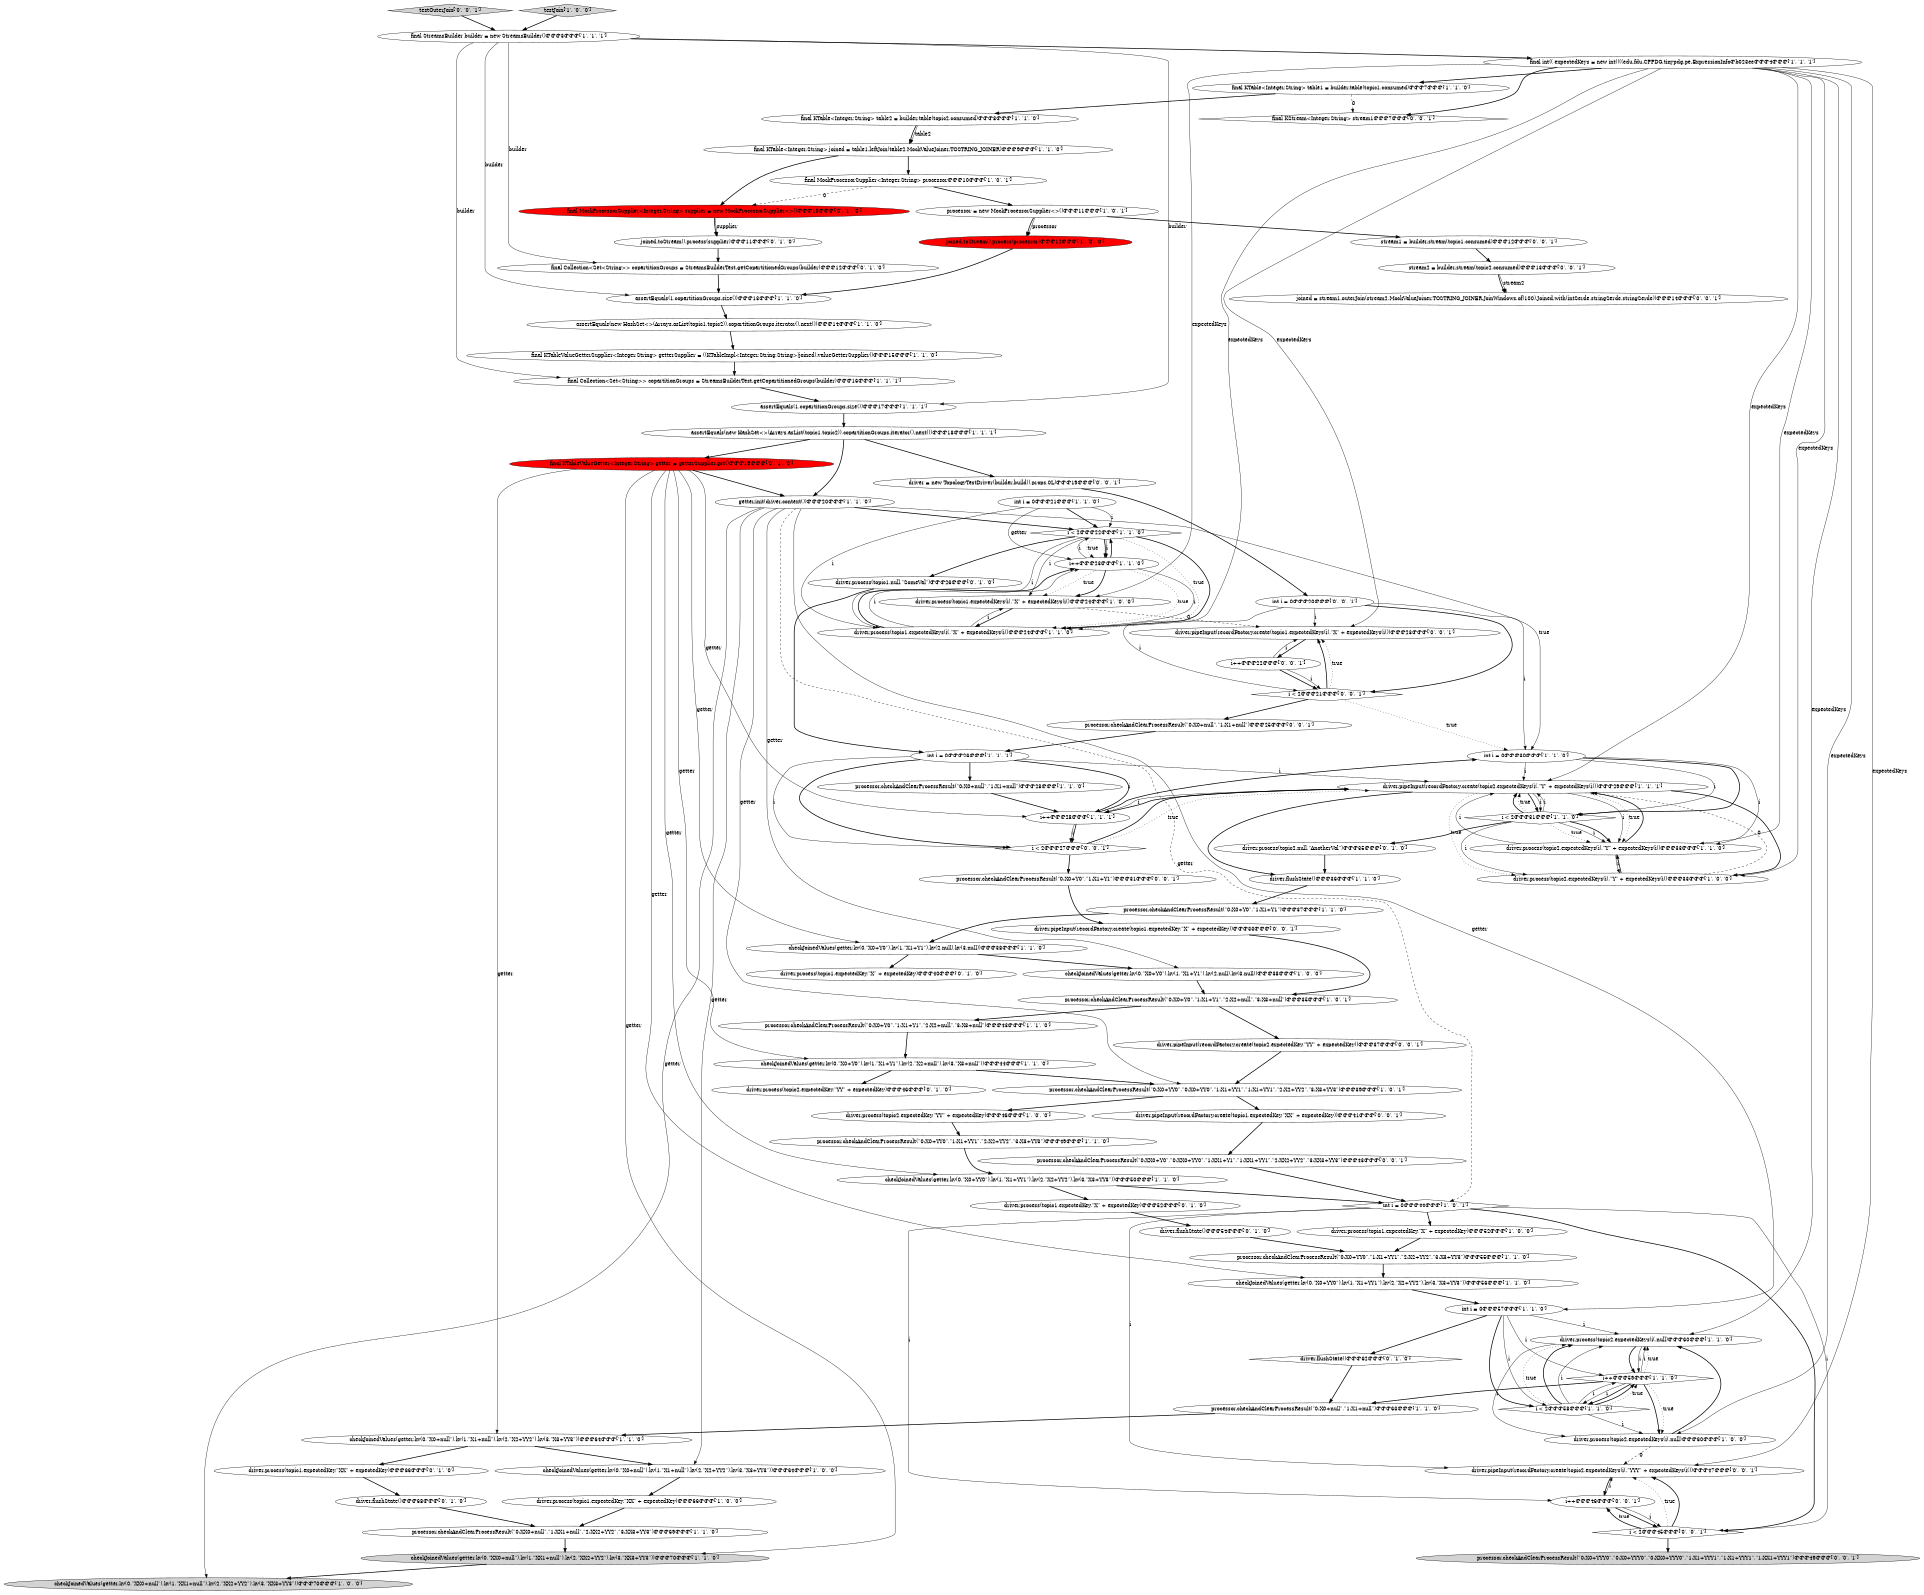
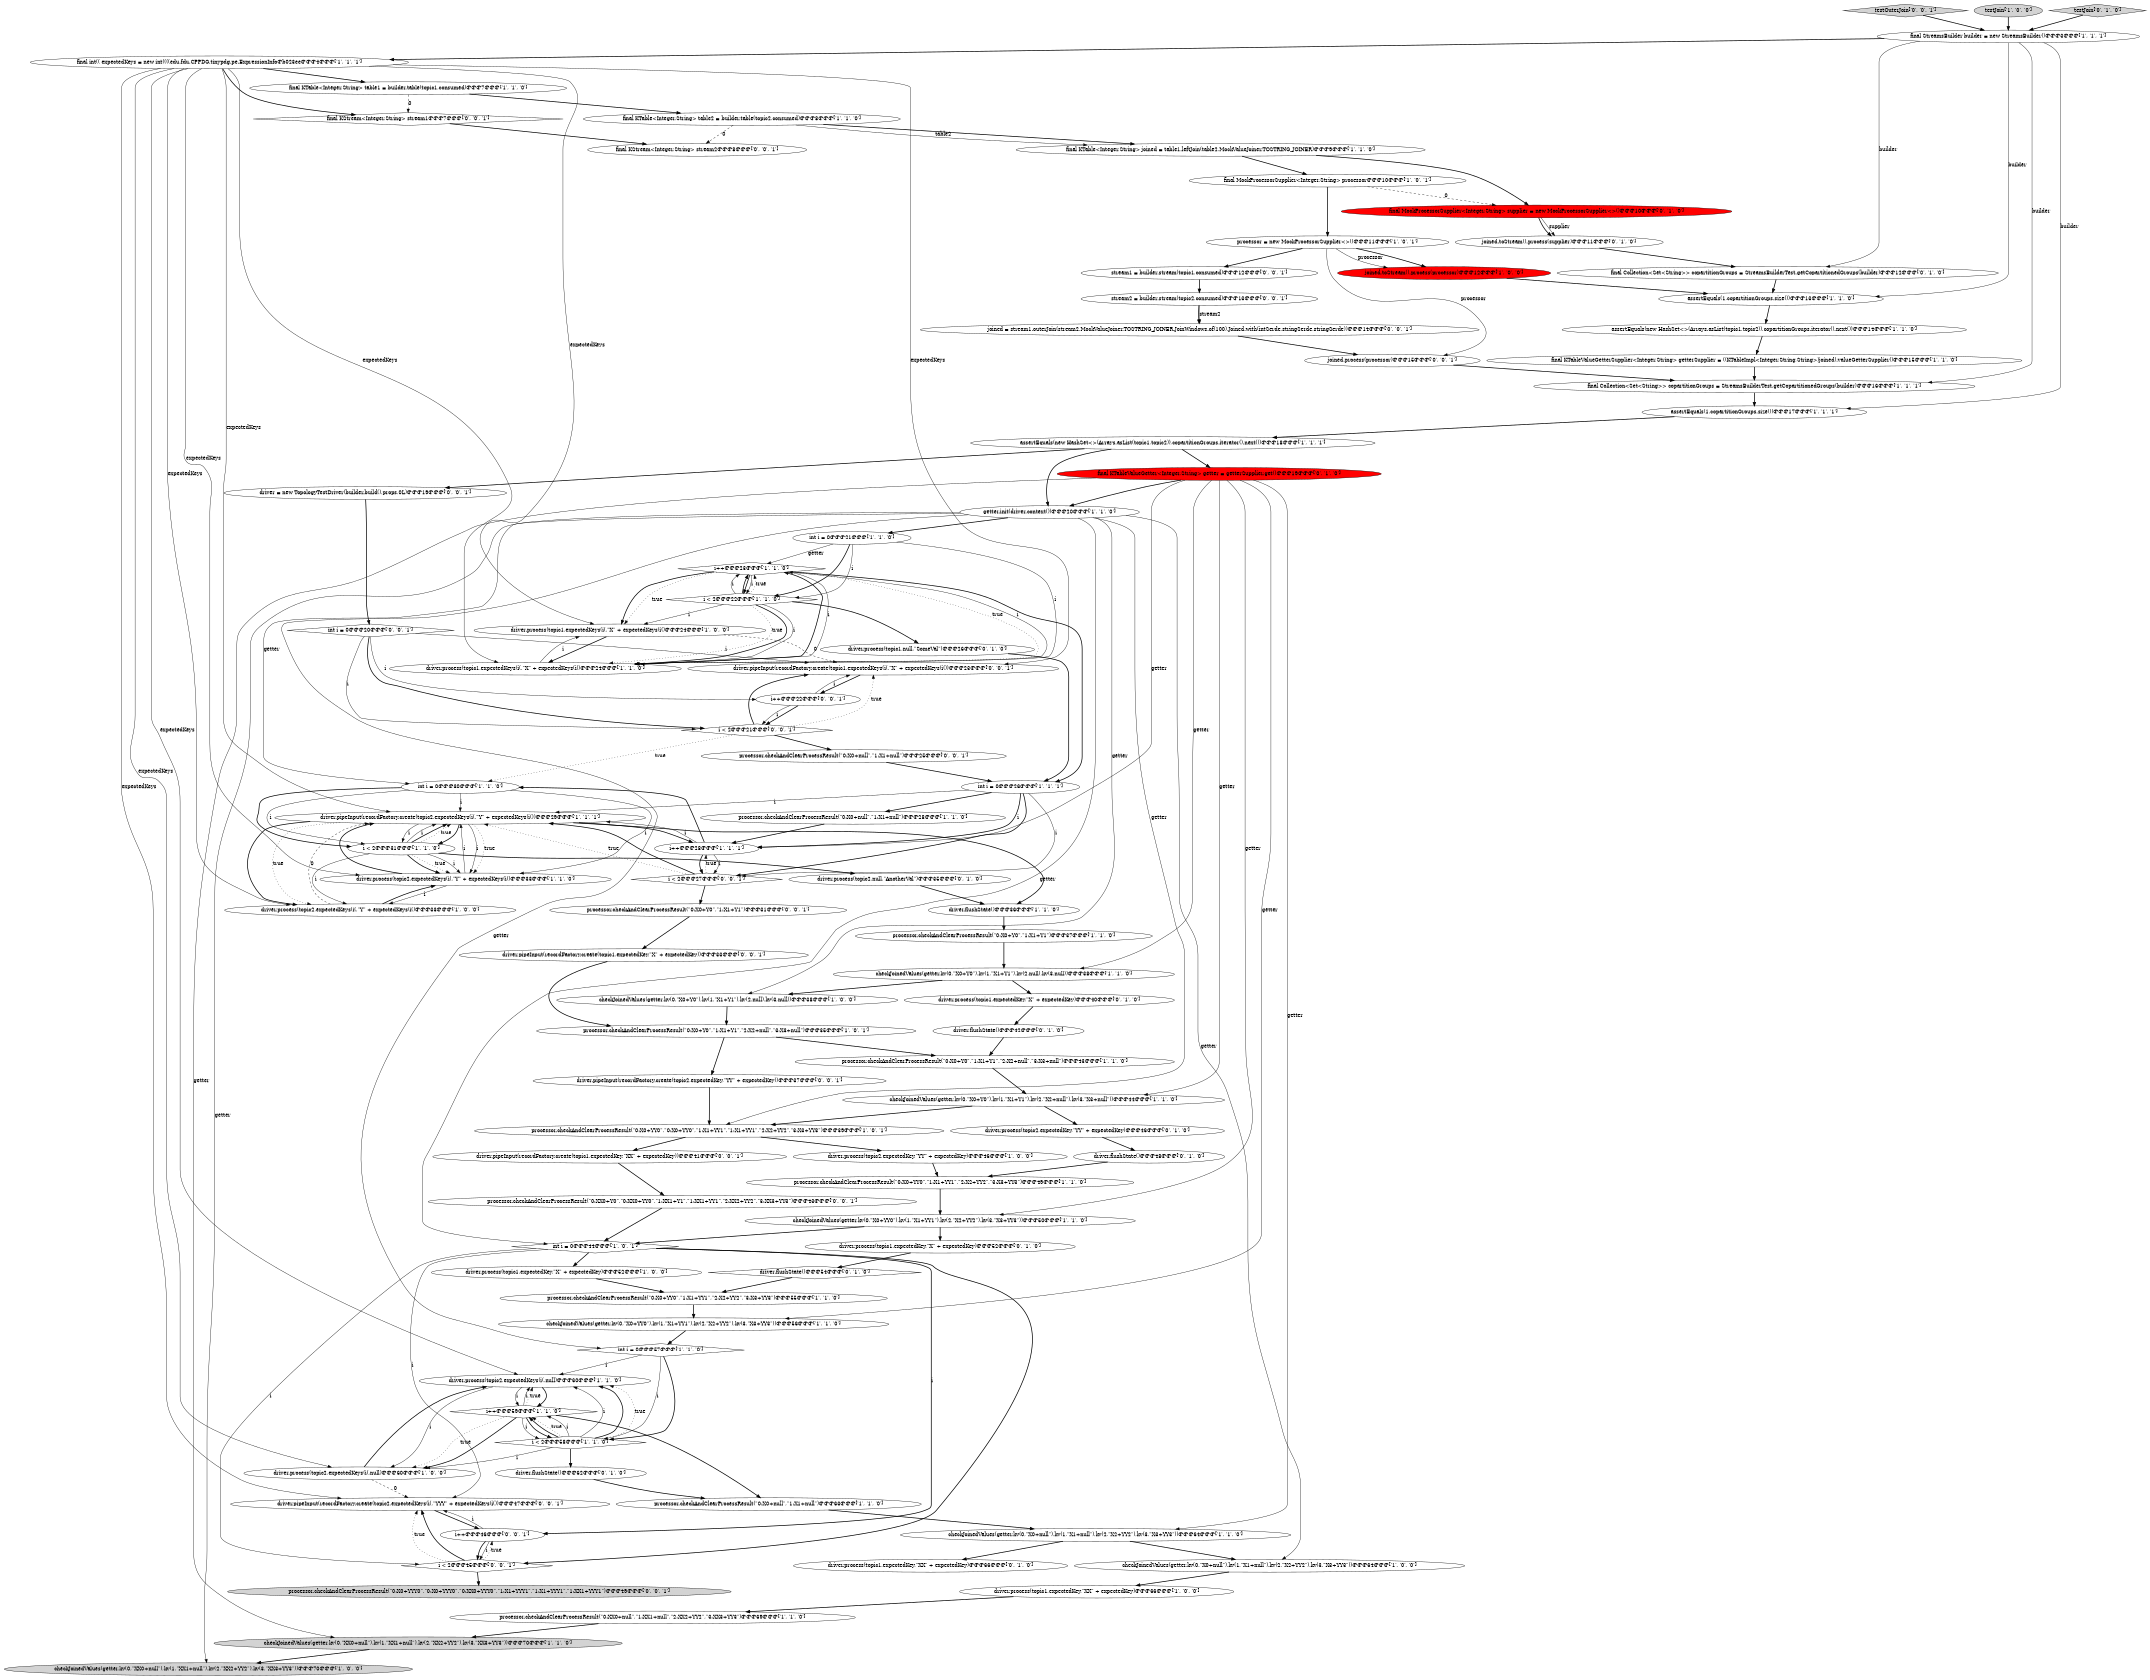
(568, 11) -> (2008, 11)
none -> (2098, 11)
none -> (697, 150)
none -> (1392, 361)
(951, 517) -> (950, 525)
(1107, 564) -> (752, 569)
(1315, 602) -> (371, 630)
none -> (1014, 610)
(1496, 616) -> (546, 696)
(1544, 633) -> (272, 650)
(1540, 818) -> (401, 849)
(1174, 822) -> (798, 965)
none -> (706, 866)
none -> (1008, 1031)
none -> (1149, 1157)
(1215, 1232) -> (815, 1273)
(1504, 1309) -> (661, 1350)
(1431, 1334) -> (571, 1456)
(1544, 1358) -> none
(1356, 1359) -> (571, 1473)
(909, 1440) -> (931, 1443)
(411, 1502) -> none
(1624, 1522) -> (489, 1553)
